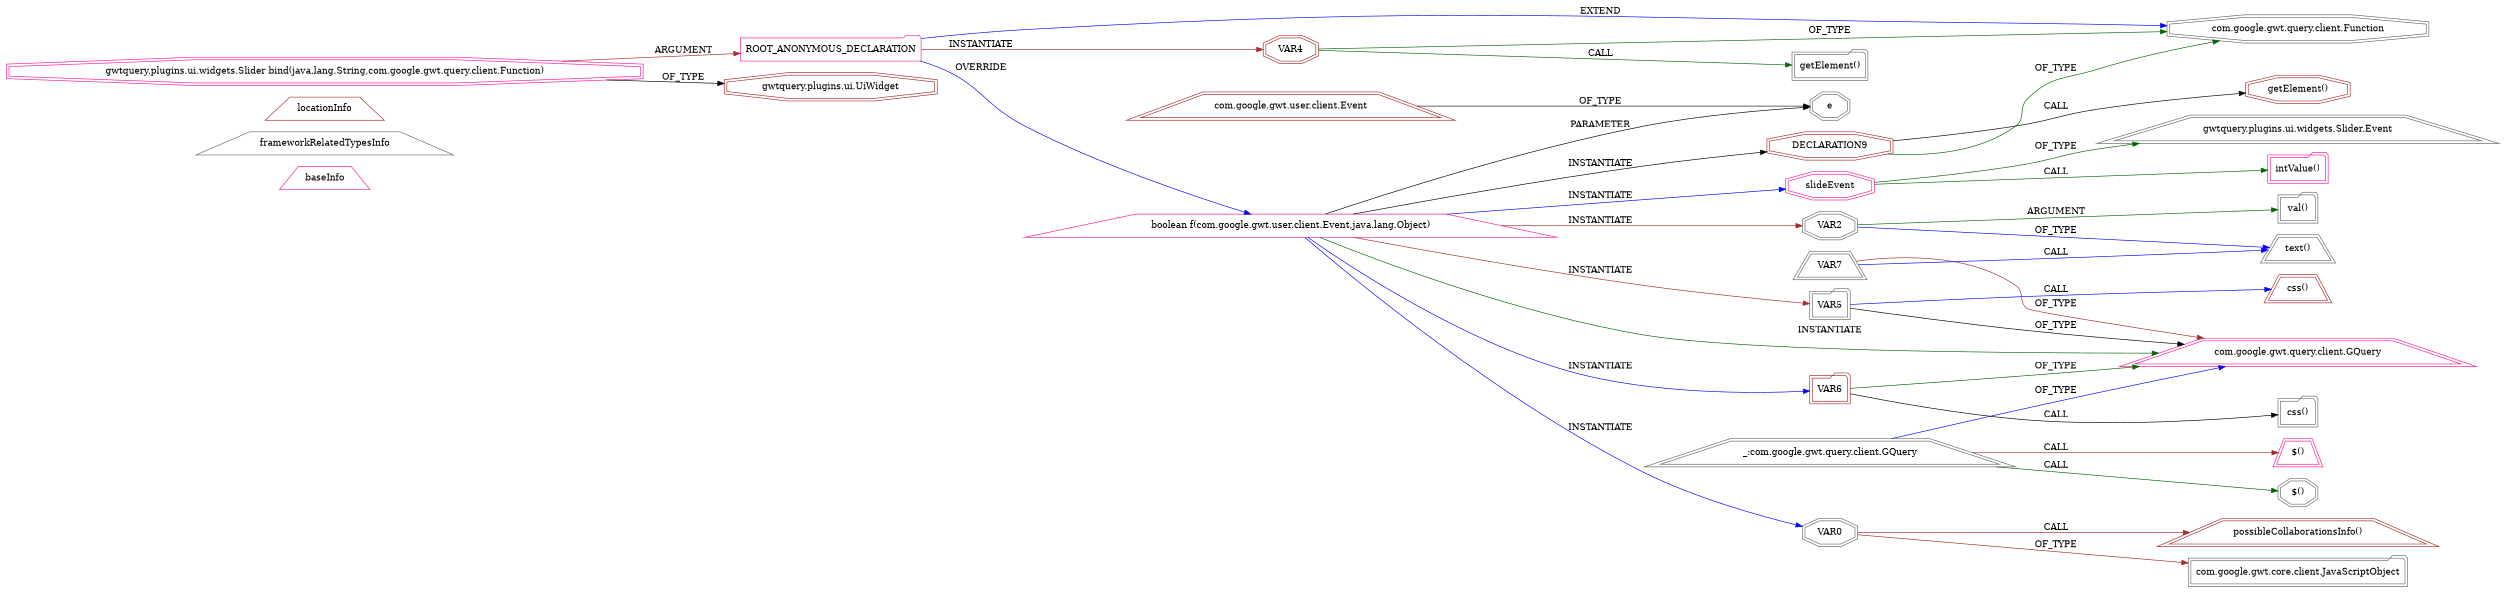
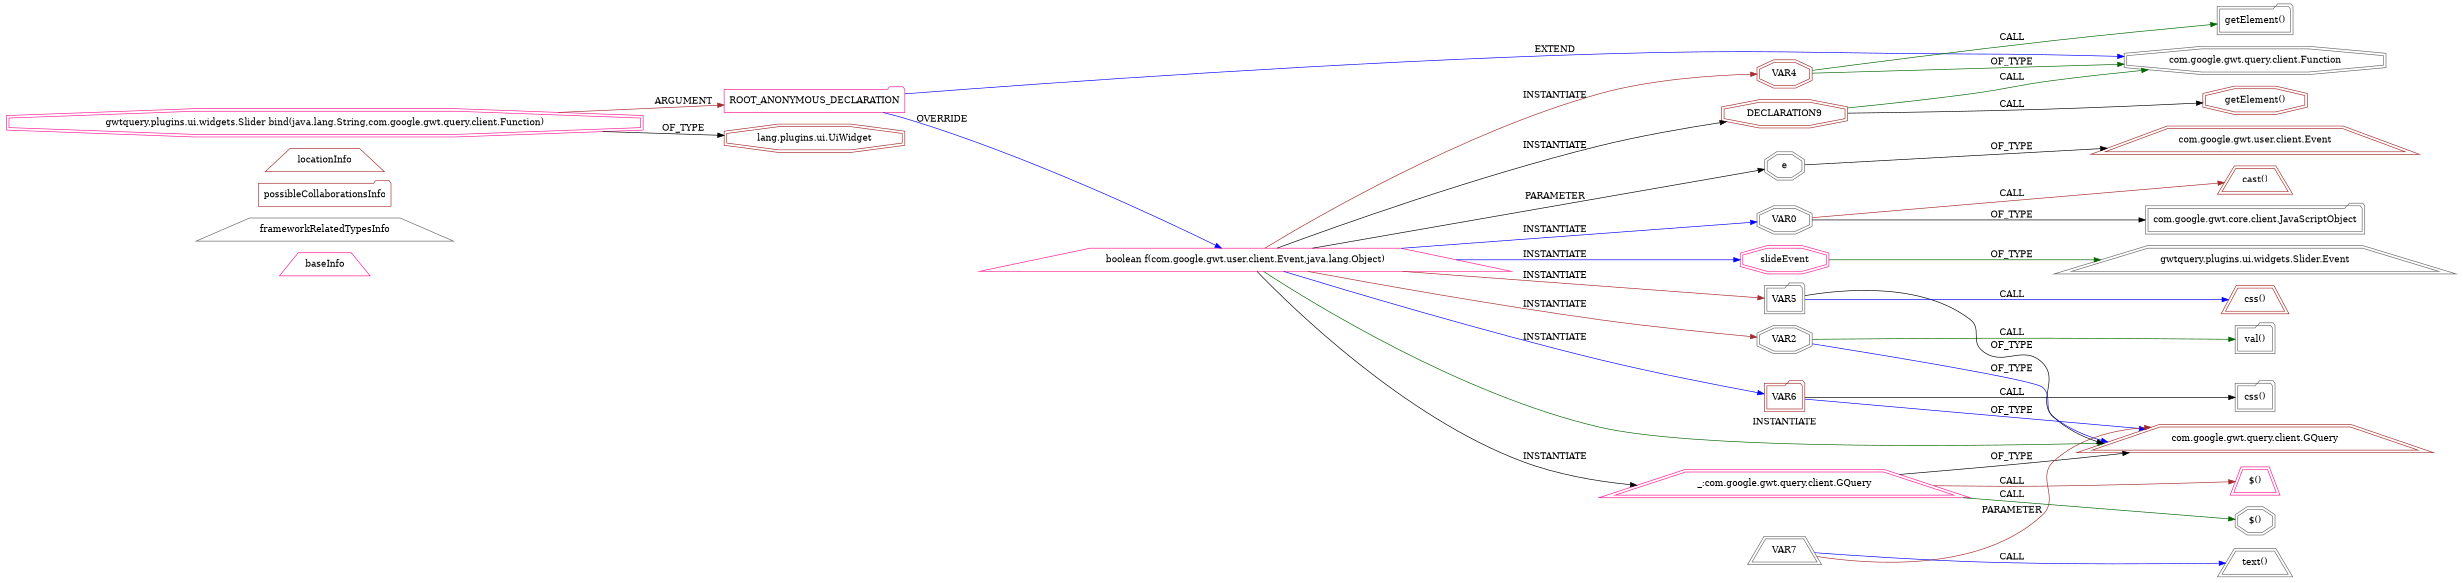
(1089, 50) -> (1497, 129)
(2056, 68) -> (2012, 77)
(831, 87) -> (814, 138)
(1610, 106) -> (1953, 157)
(2298, 169) -> none
none -> (325, 195)
(2056, 212) -> (2012, 333)
(2060, 237) -> (1970, 371)
(2056, 304) -> (2012, 510)
(2298, 352) -> (2255, 439)
(1992, 378) -> (1972, 414)
(2055, 402) -> (2011, 465)
none -> (1426, 411)
(1830, 453) -> (1785, 484)
(2298, 532) -> (2255, 180)
(2020, 549) -> (1976, 220)
